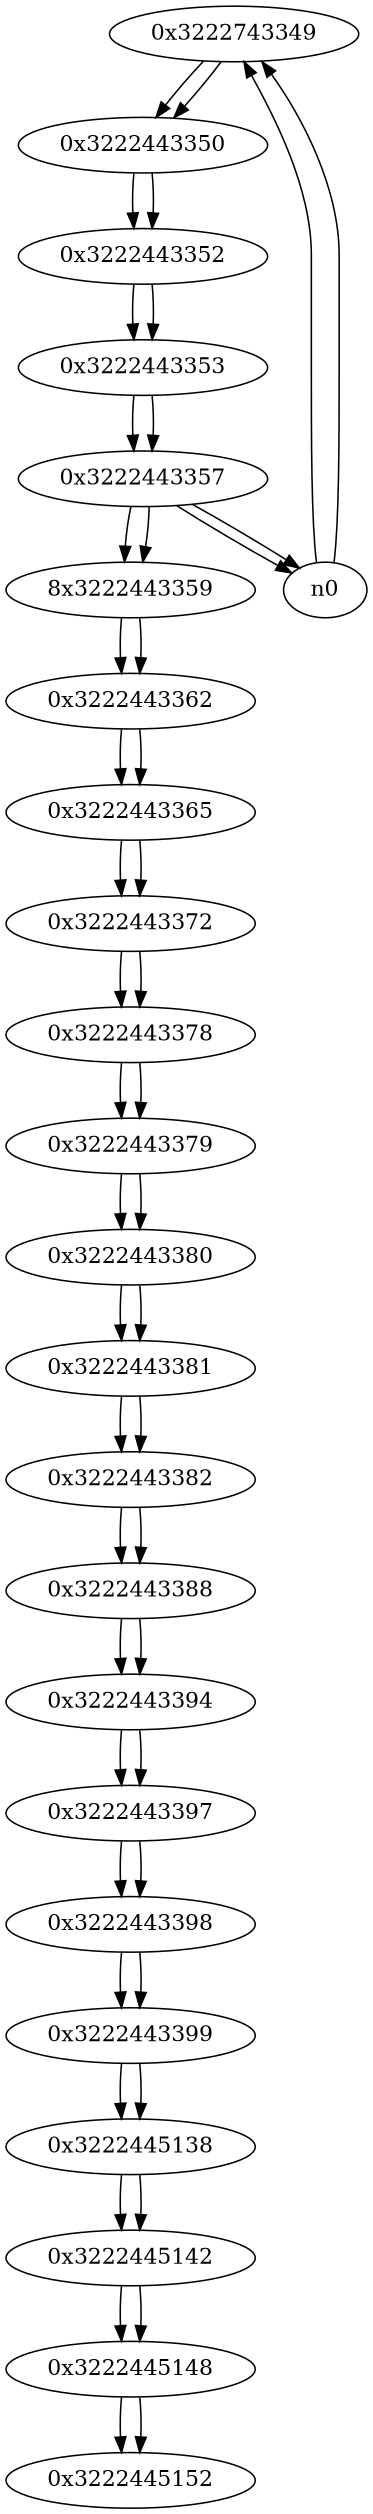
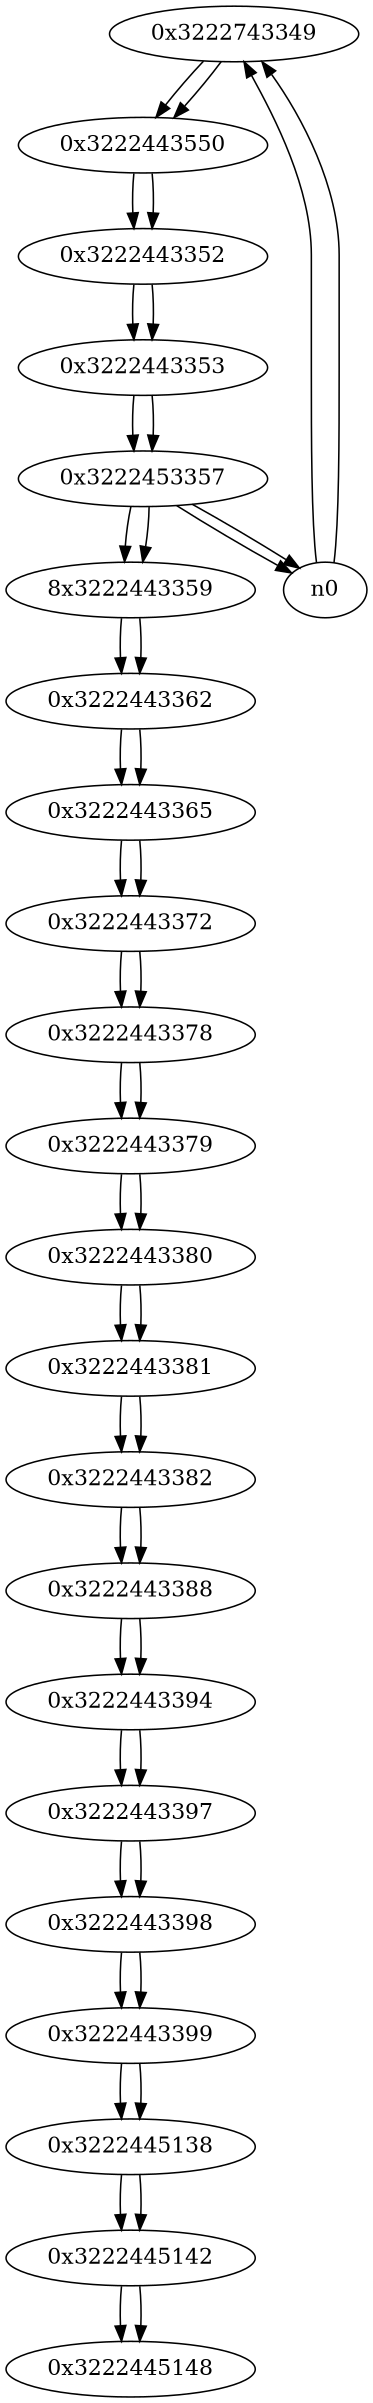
(143, 145) -> (143, 145)
(143, 479) -> (143, 479)
(131, 2480) -> none
